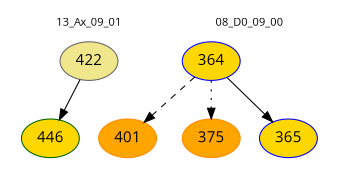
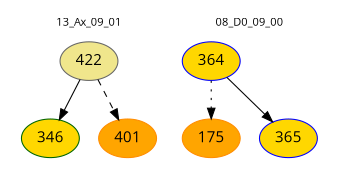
(181, 89) -> (106, 95)
(50, 138) -> (50, 138)
(211, 138) -> (211, 138)
